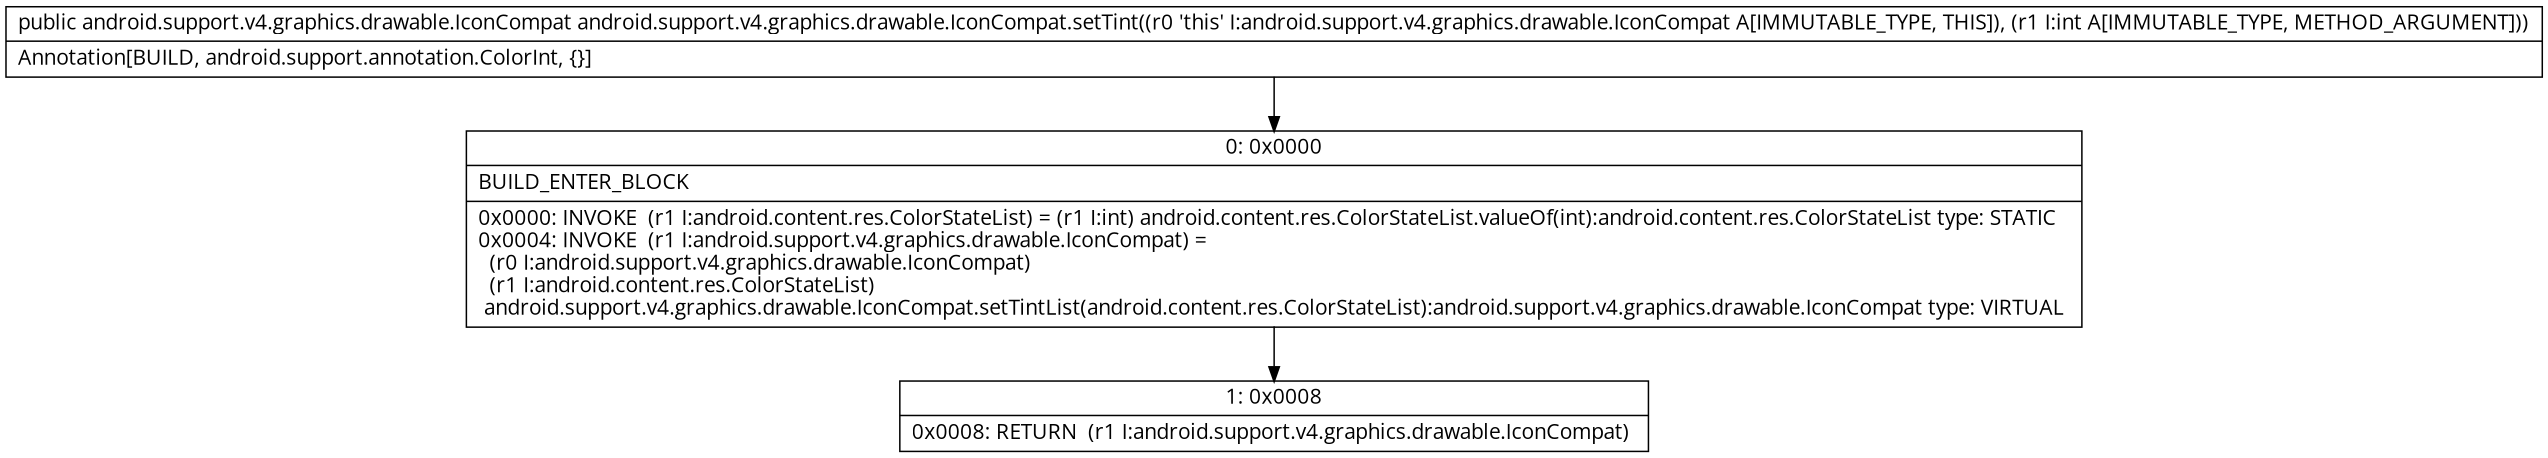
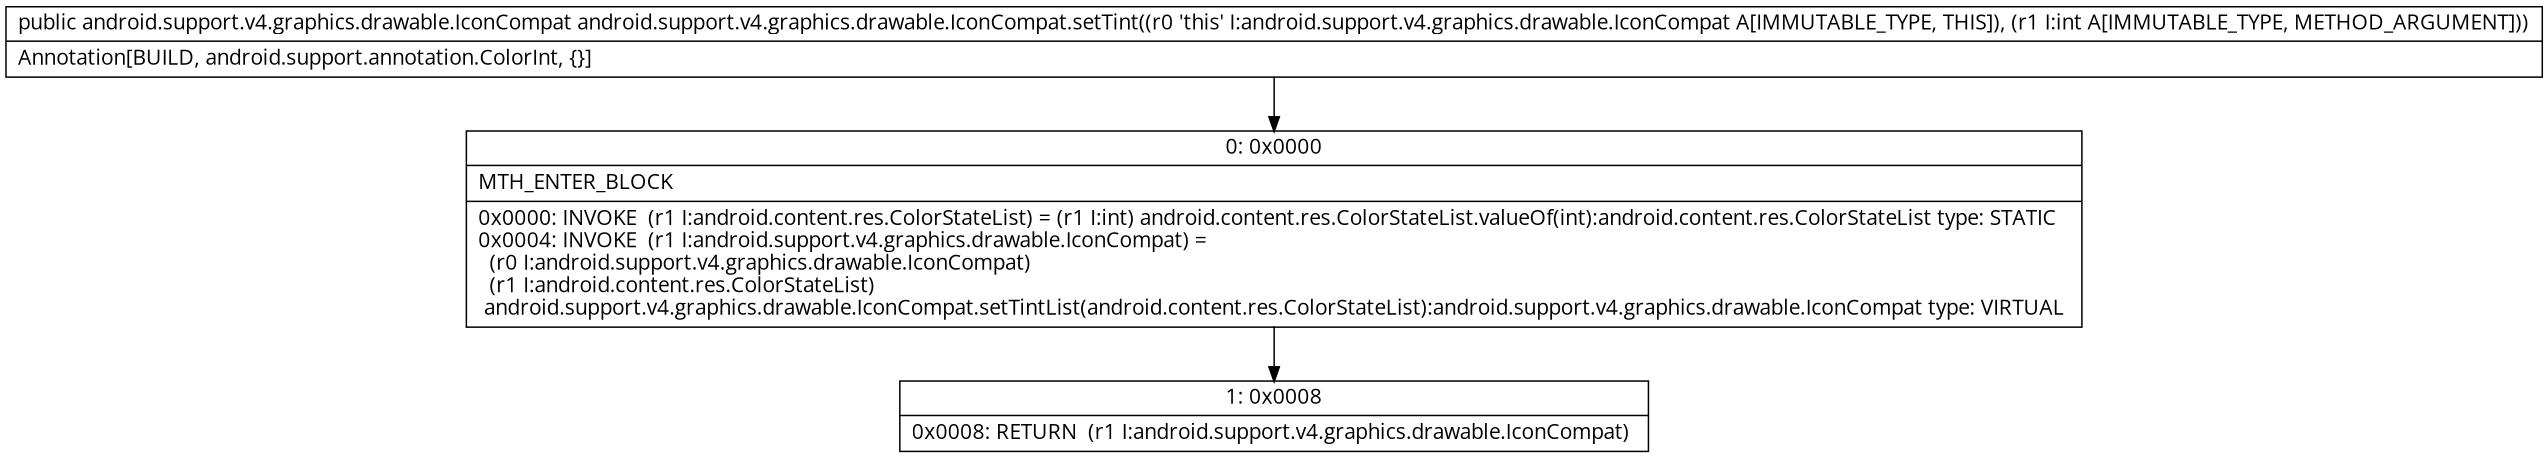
(584, 183) -> (576, 183)
